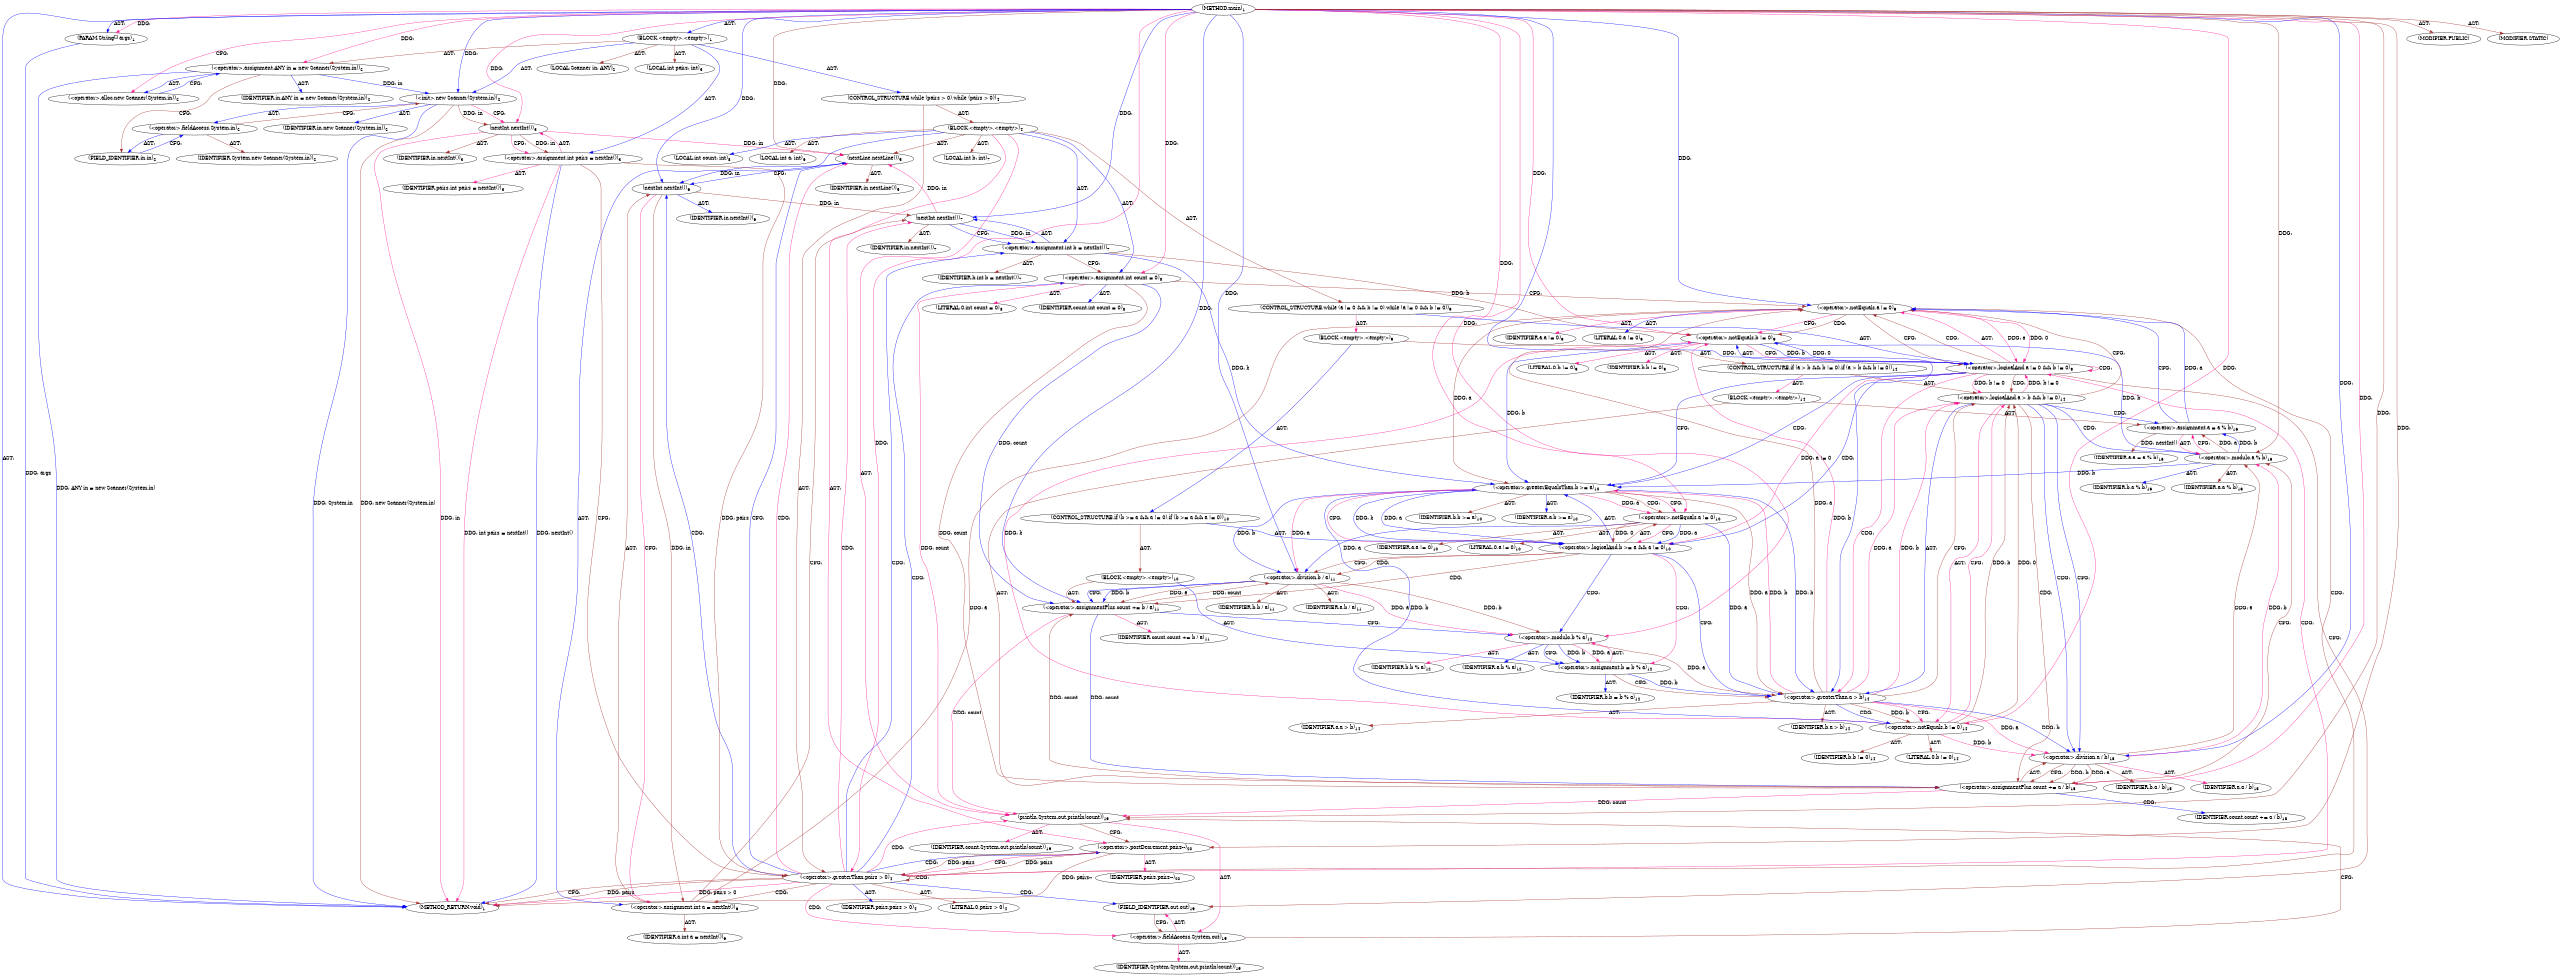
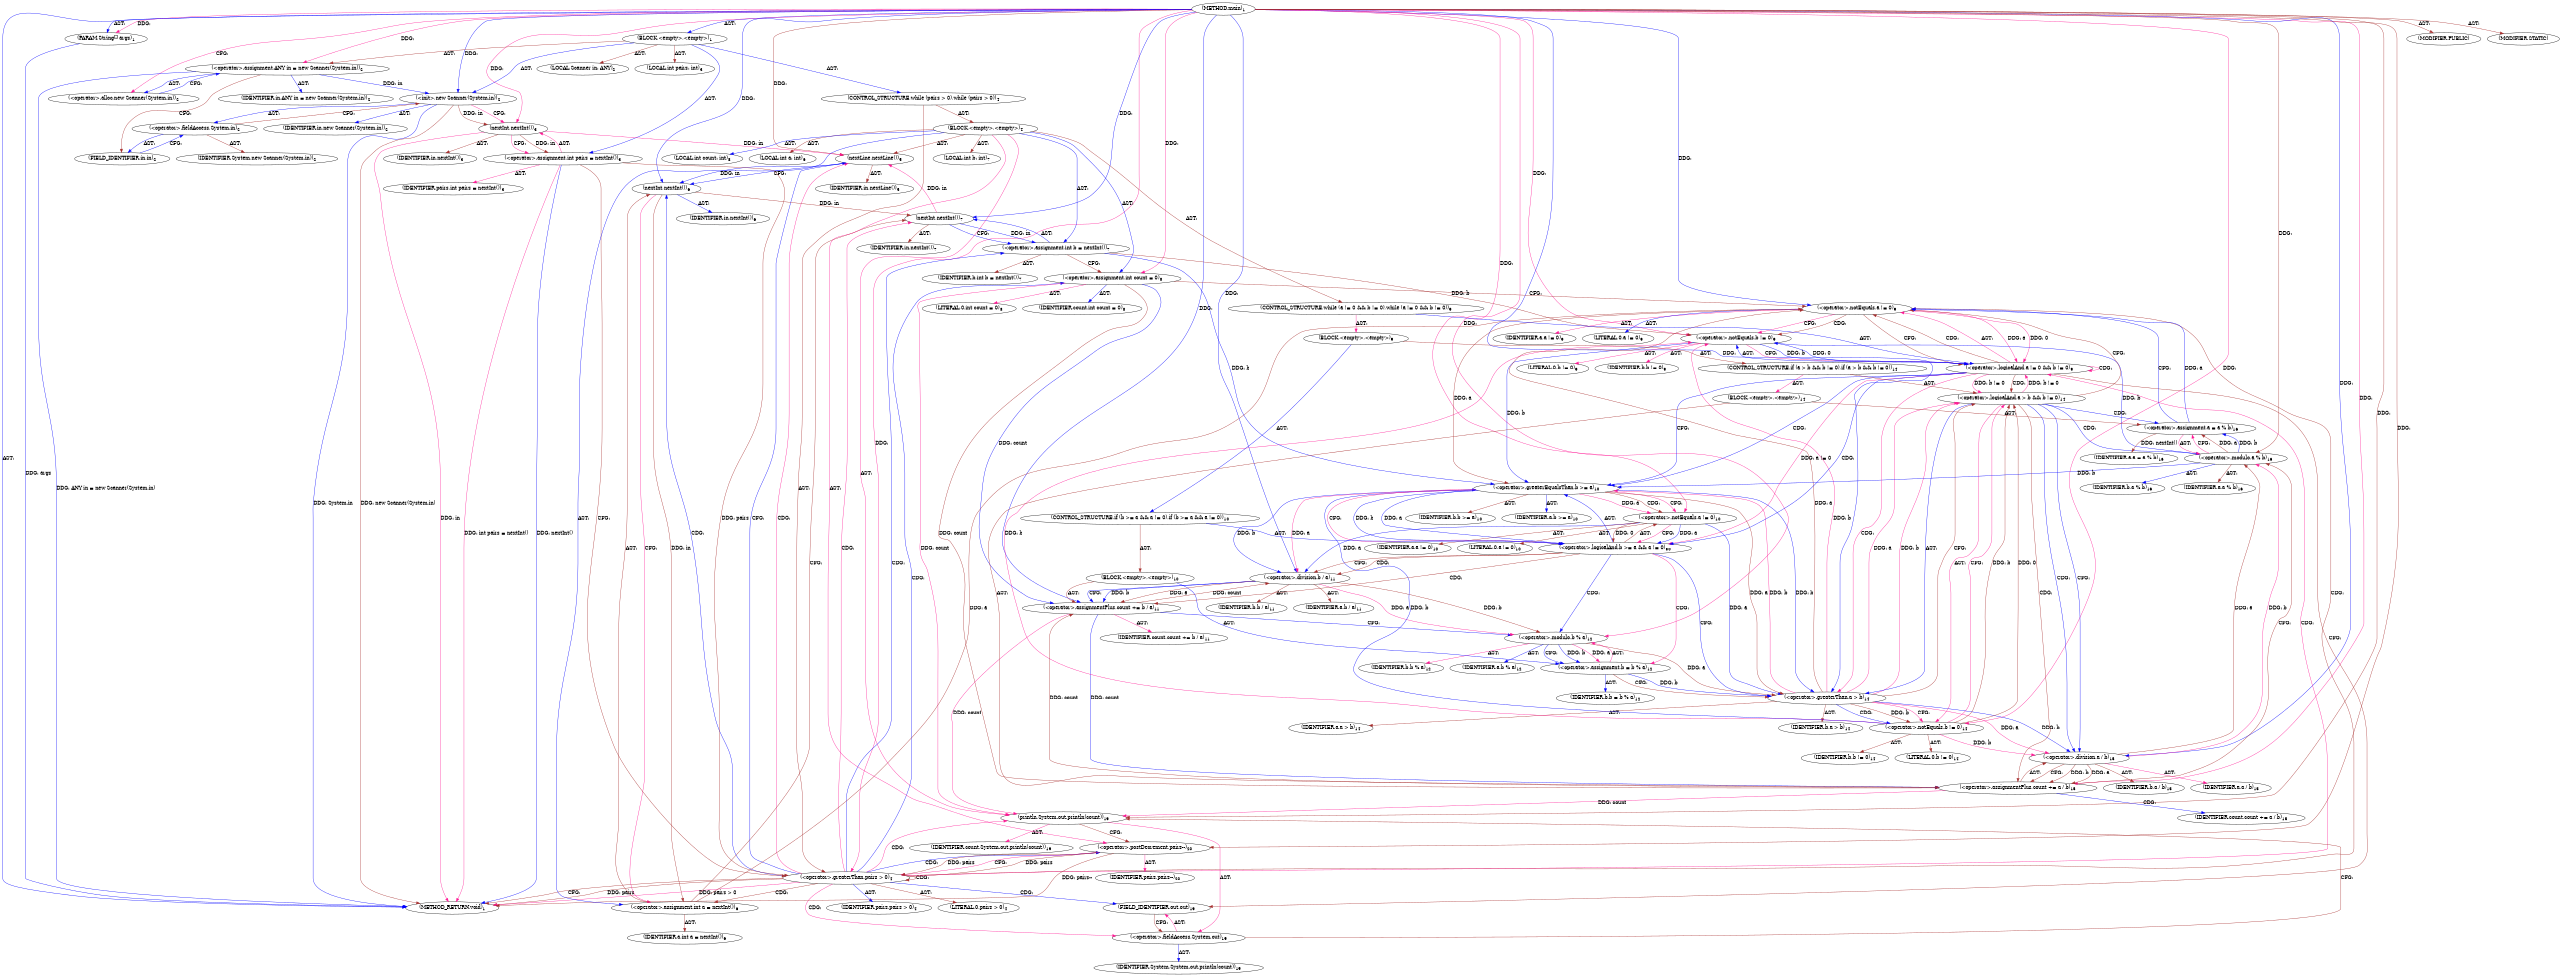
(1668, 548) -> (1668, 548)
(1179, 951) -> (1179, 951)
